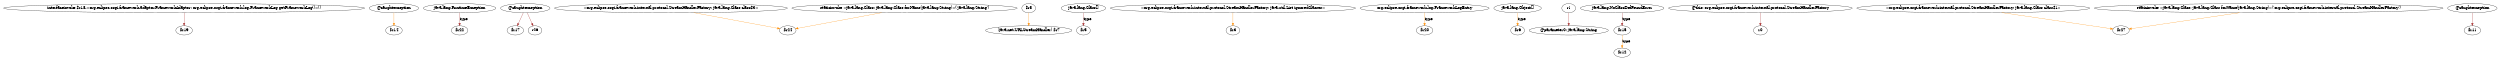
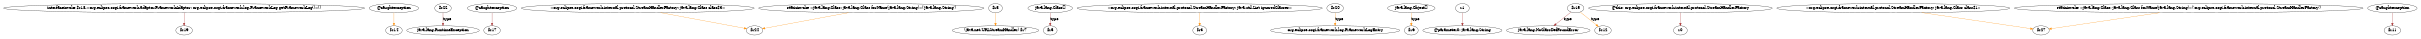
(460, 18) -> (443, 18)
(1425, 18) -> (1335, 18)
(1622, 18) -> (1563, 18)
(535, 30) -> none
